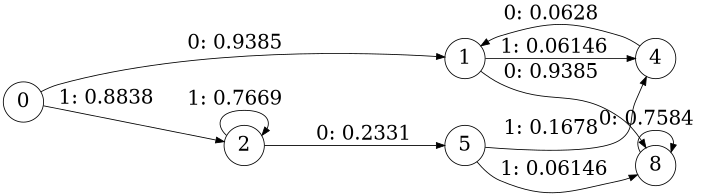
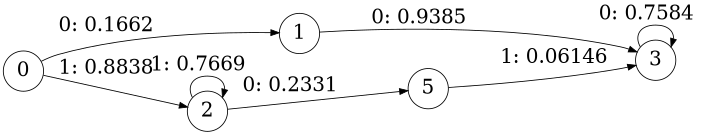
(244, 43) -> (115, 26)
(656, 59) -> none
(656, 166) -> (656, 60)
